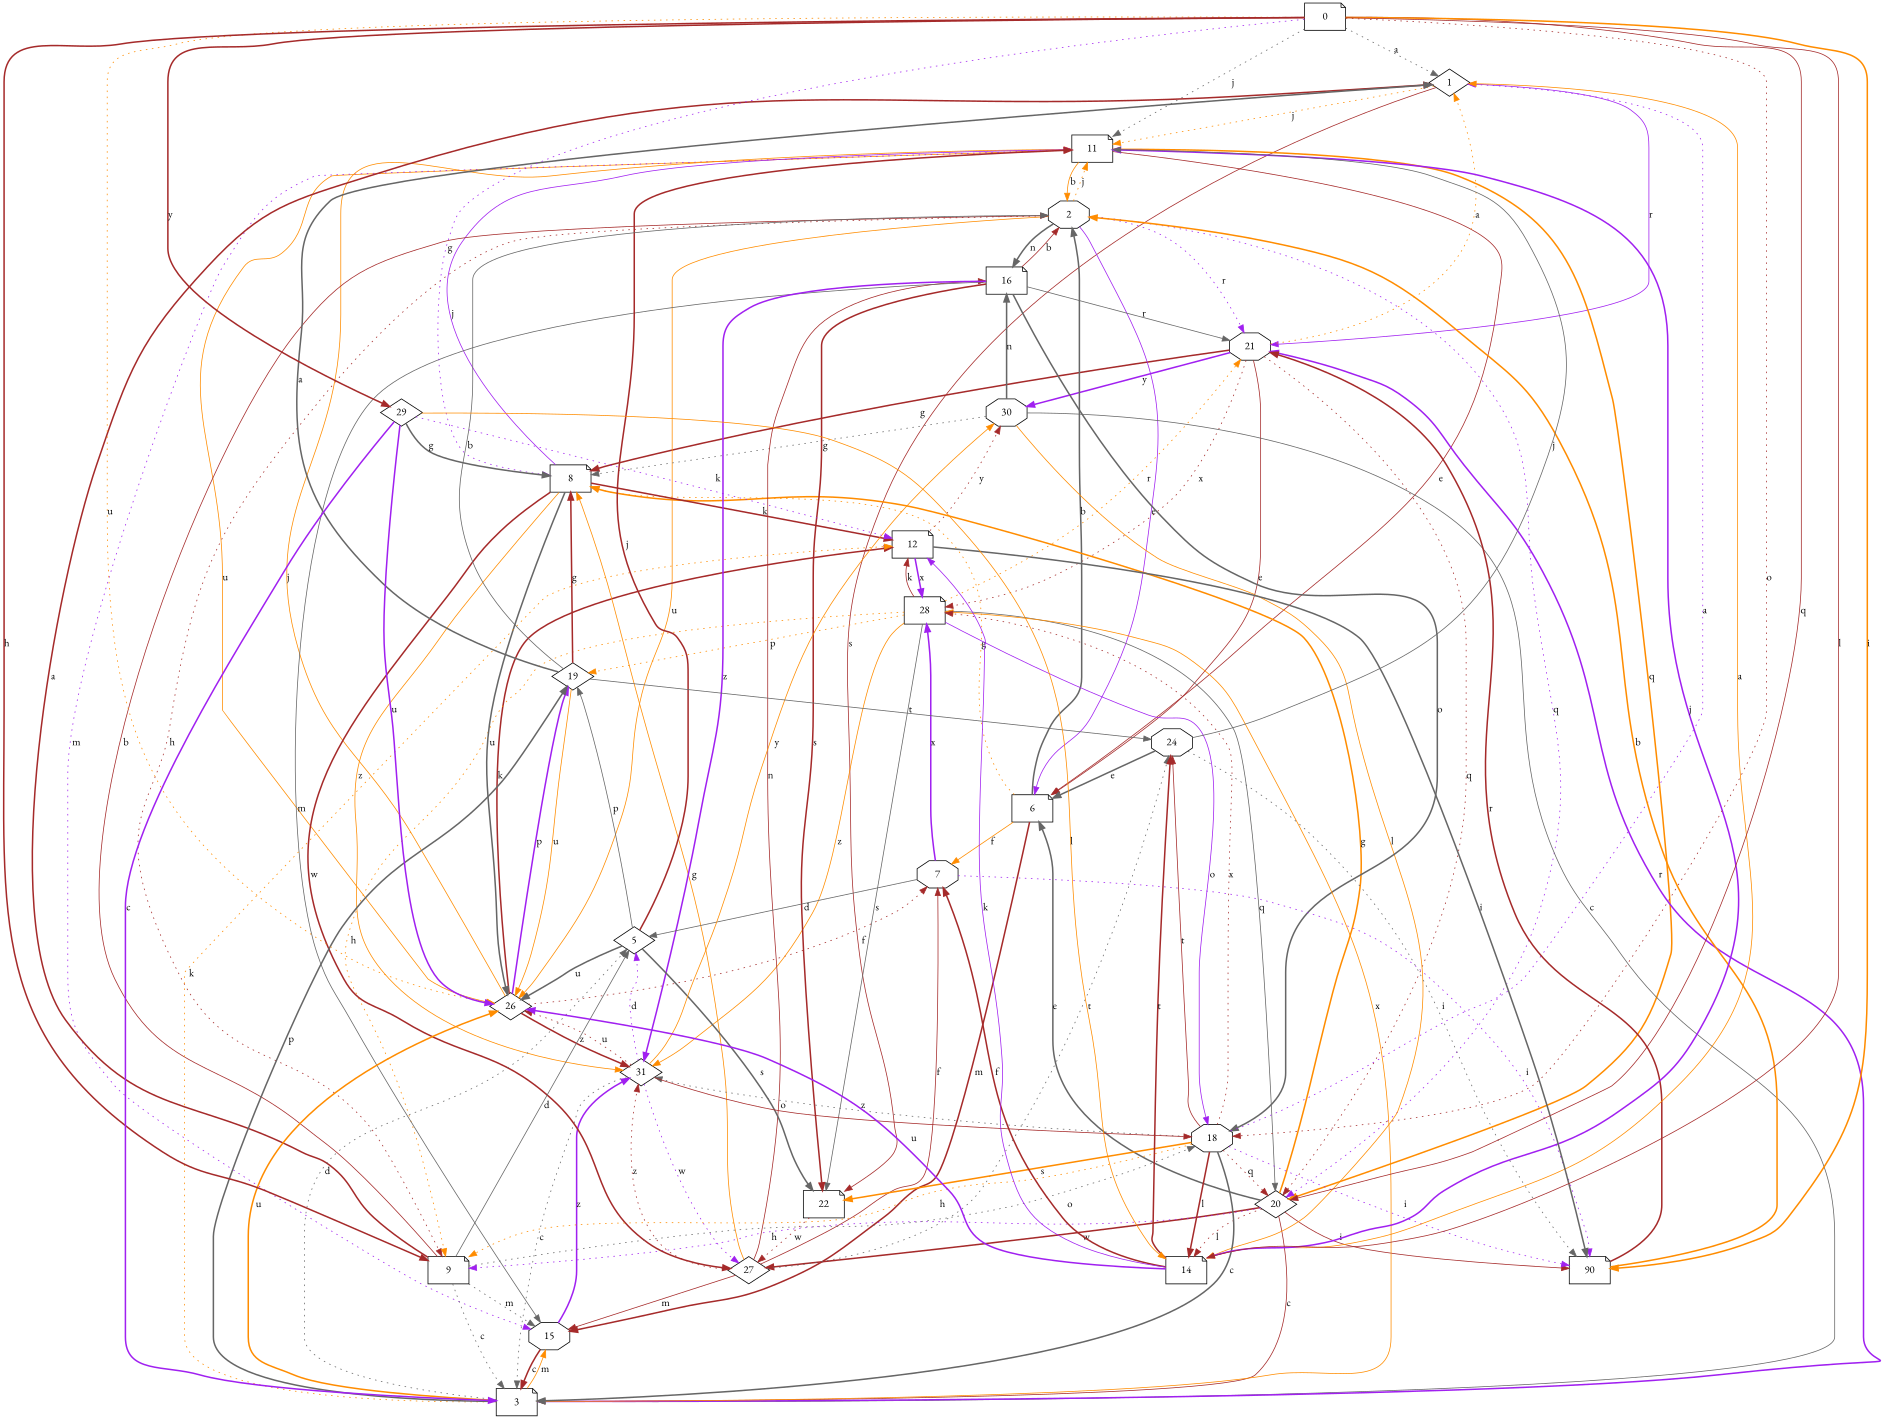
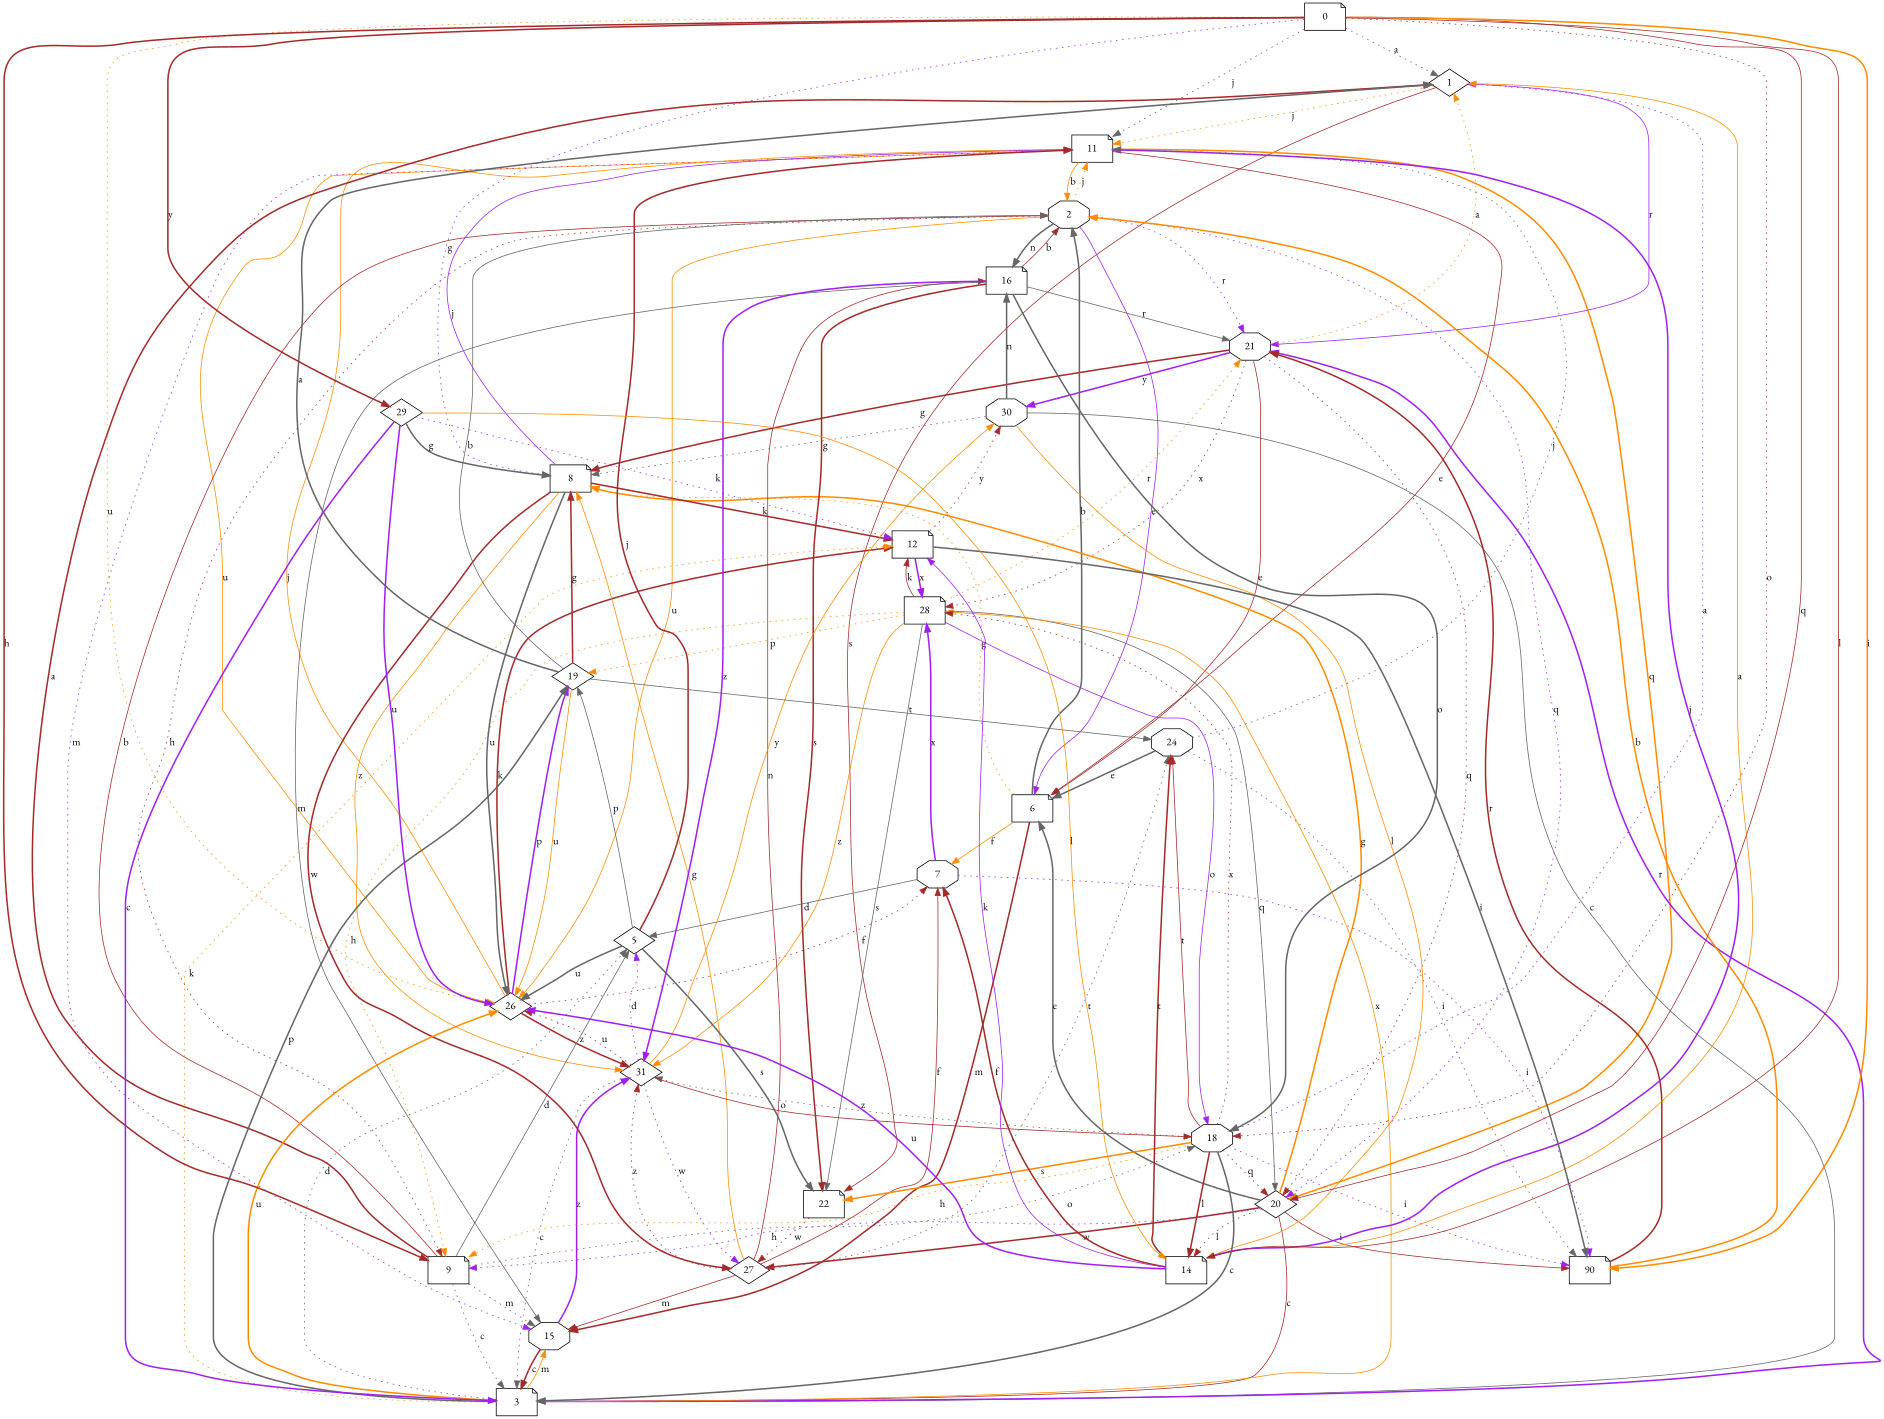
(1566, 370) -> (1566, 370)
